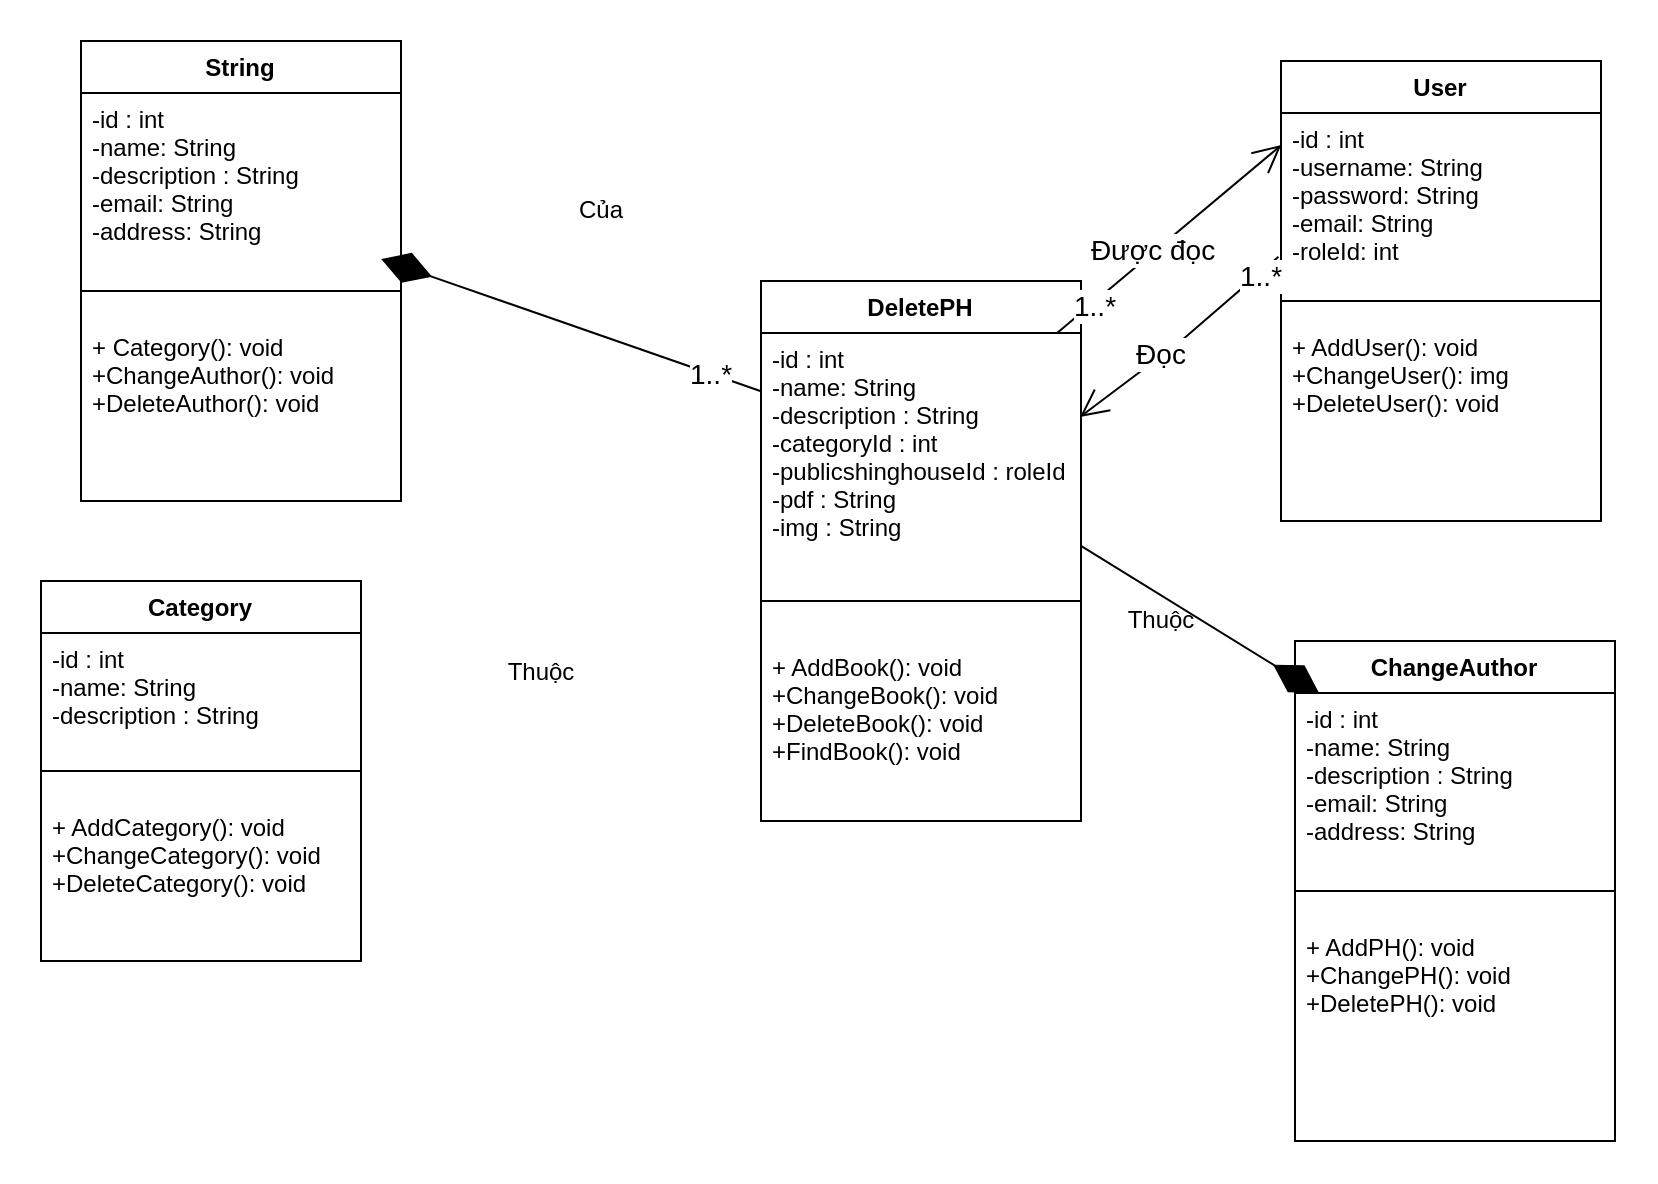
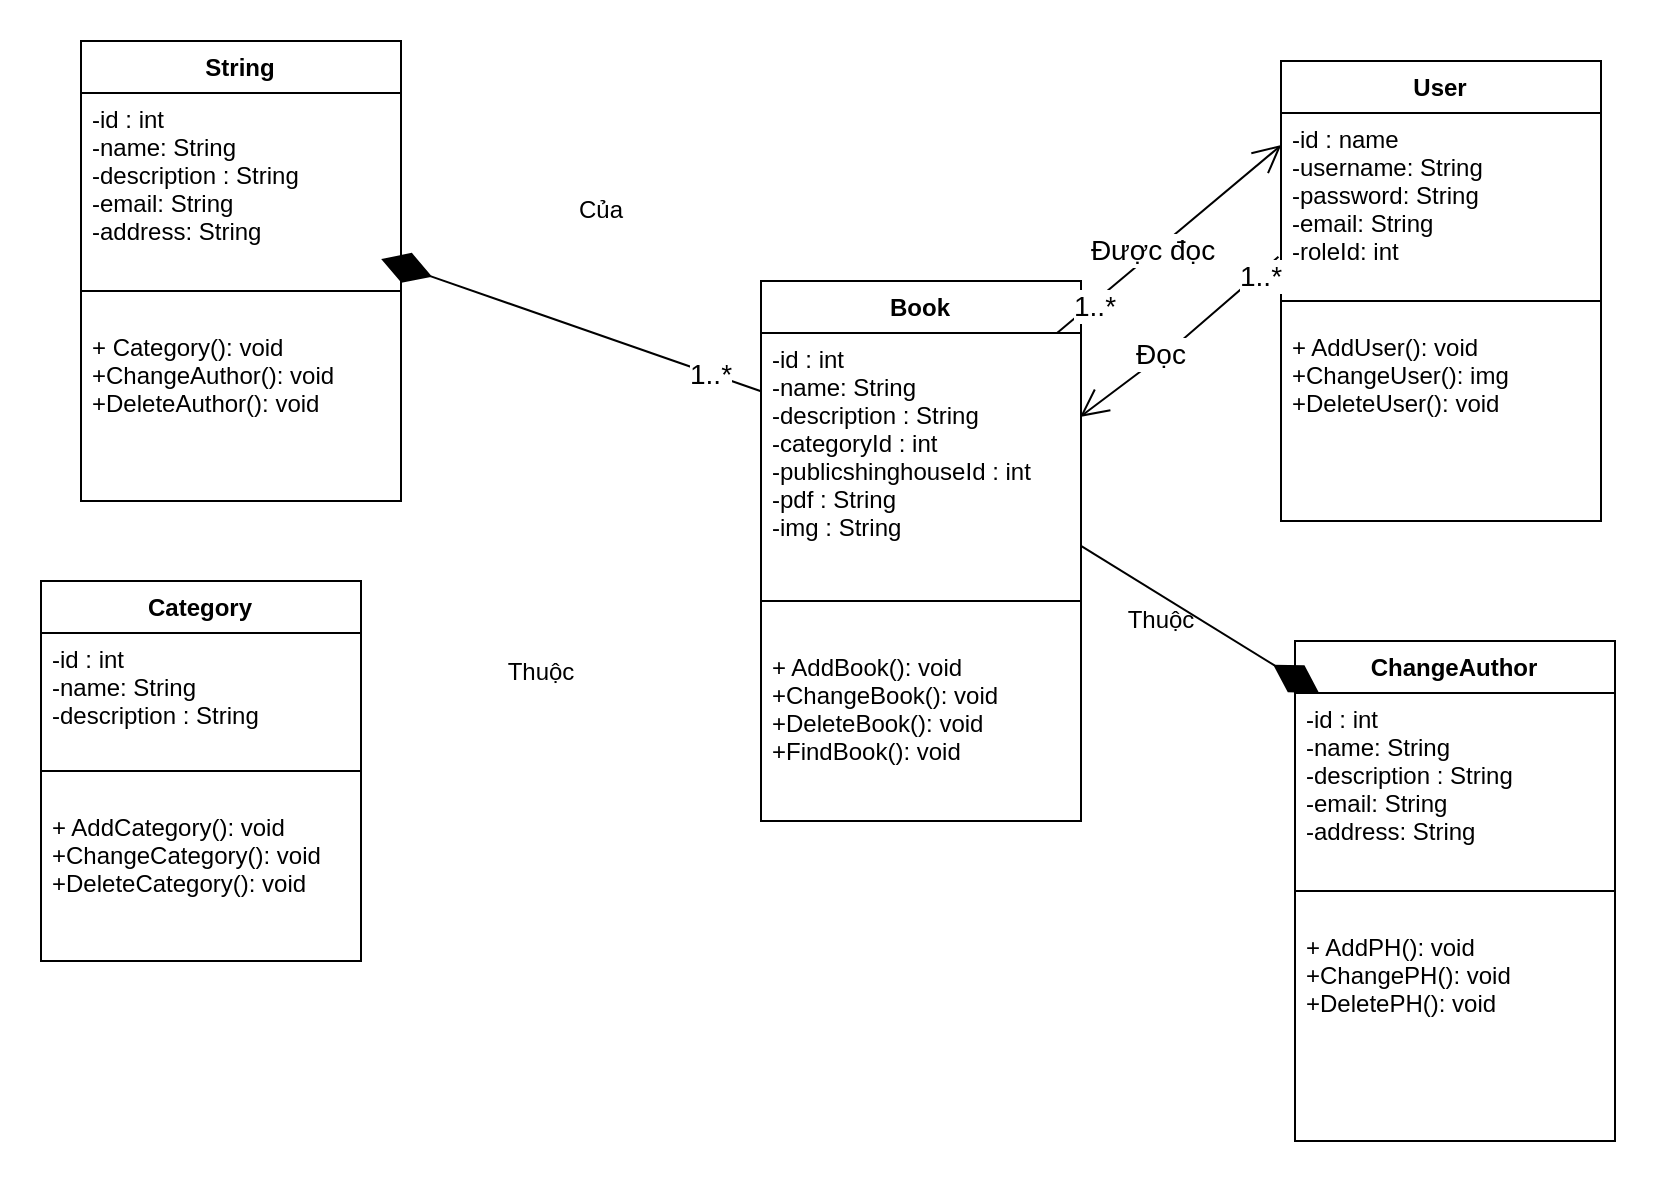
(1337, 140) -> (1347, 140)
(920, 308) -> (920, 308)
(817, 360) -> (817, 360)
